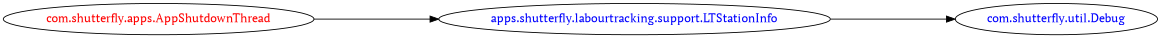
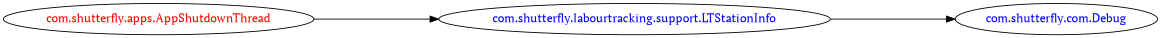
(635, 19) -> (635, 19)
(1056, 19) -> (1056, 19)
